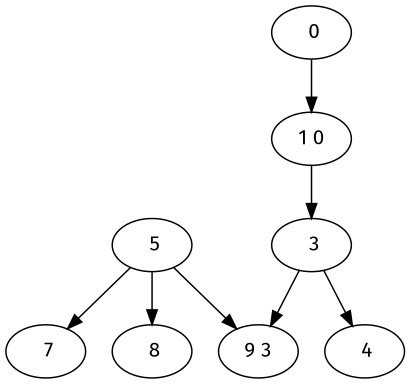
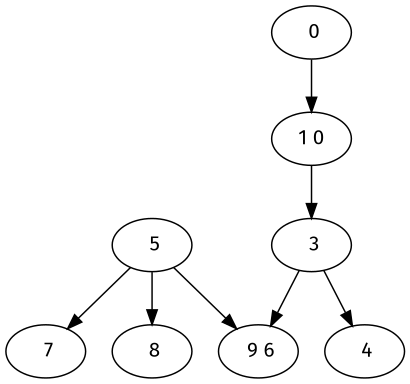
(258, 351) -> (258, 351)
